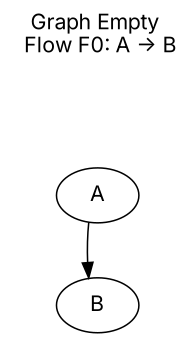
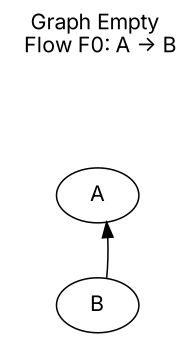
(87, 242) -> (108, 258)
